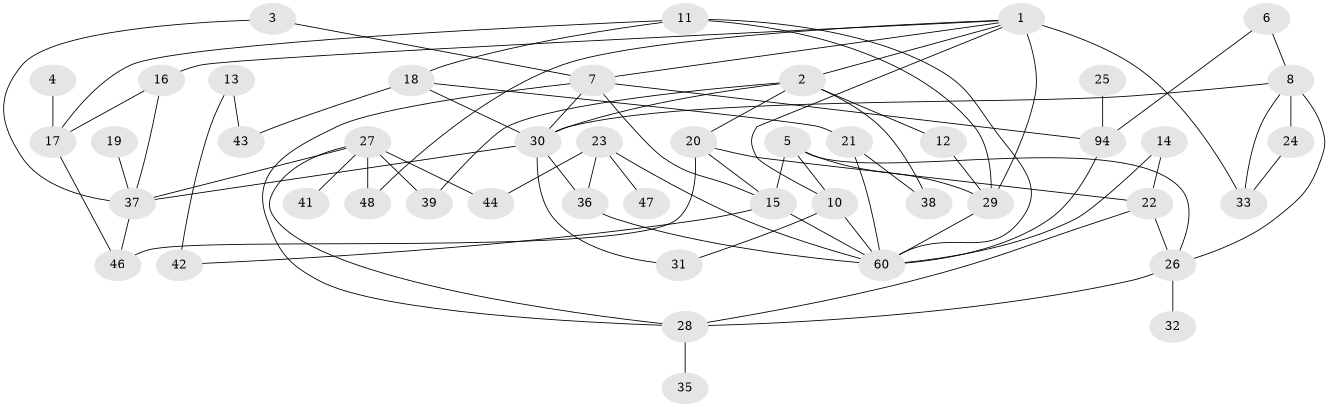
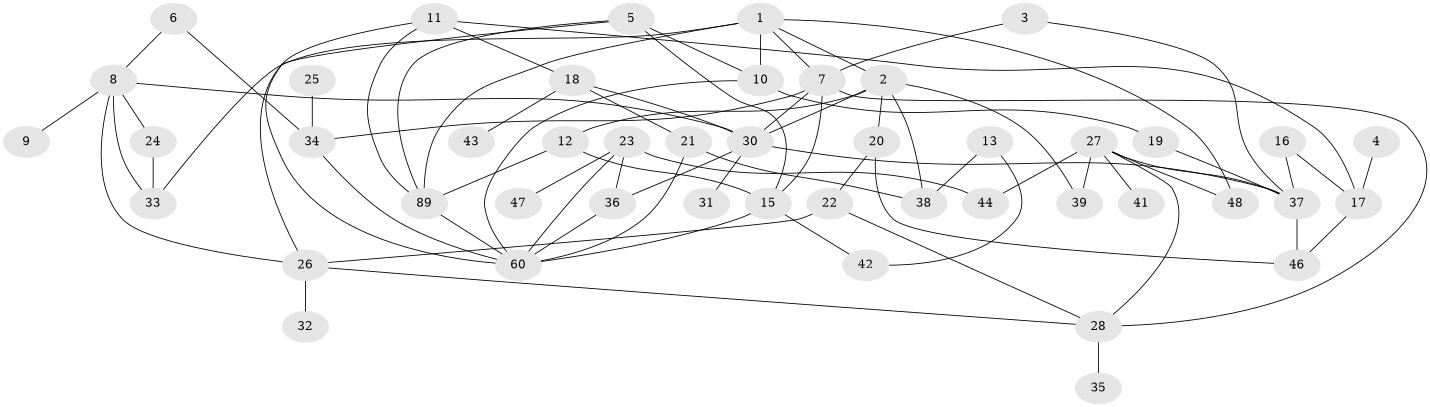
(589, 41) -> none
(236, 111) -> (957, 173)
none -> (27, 142)
(1103, 142) -> (312, 142)
(1164, 142) -> none
(734, 173) -> (667, 173)
(991, 204) -> (424, 204)
(759, 237) -> (958, 111)
